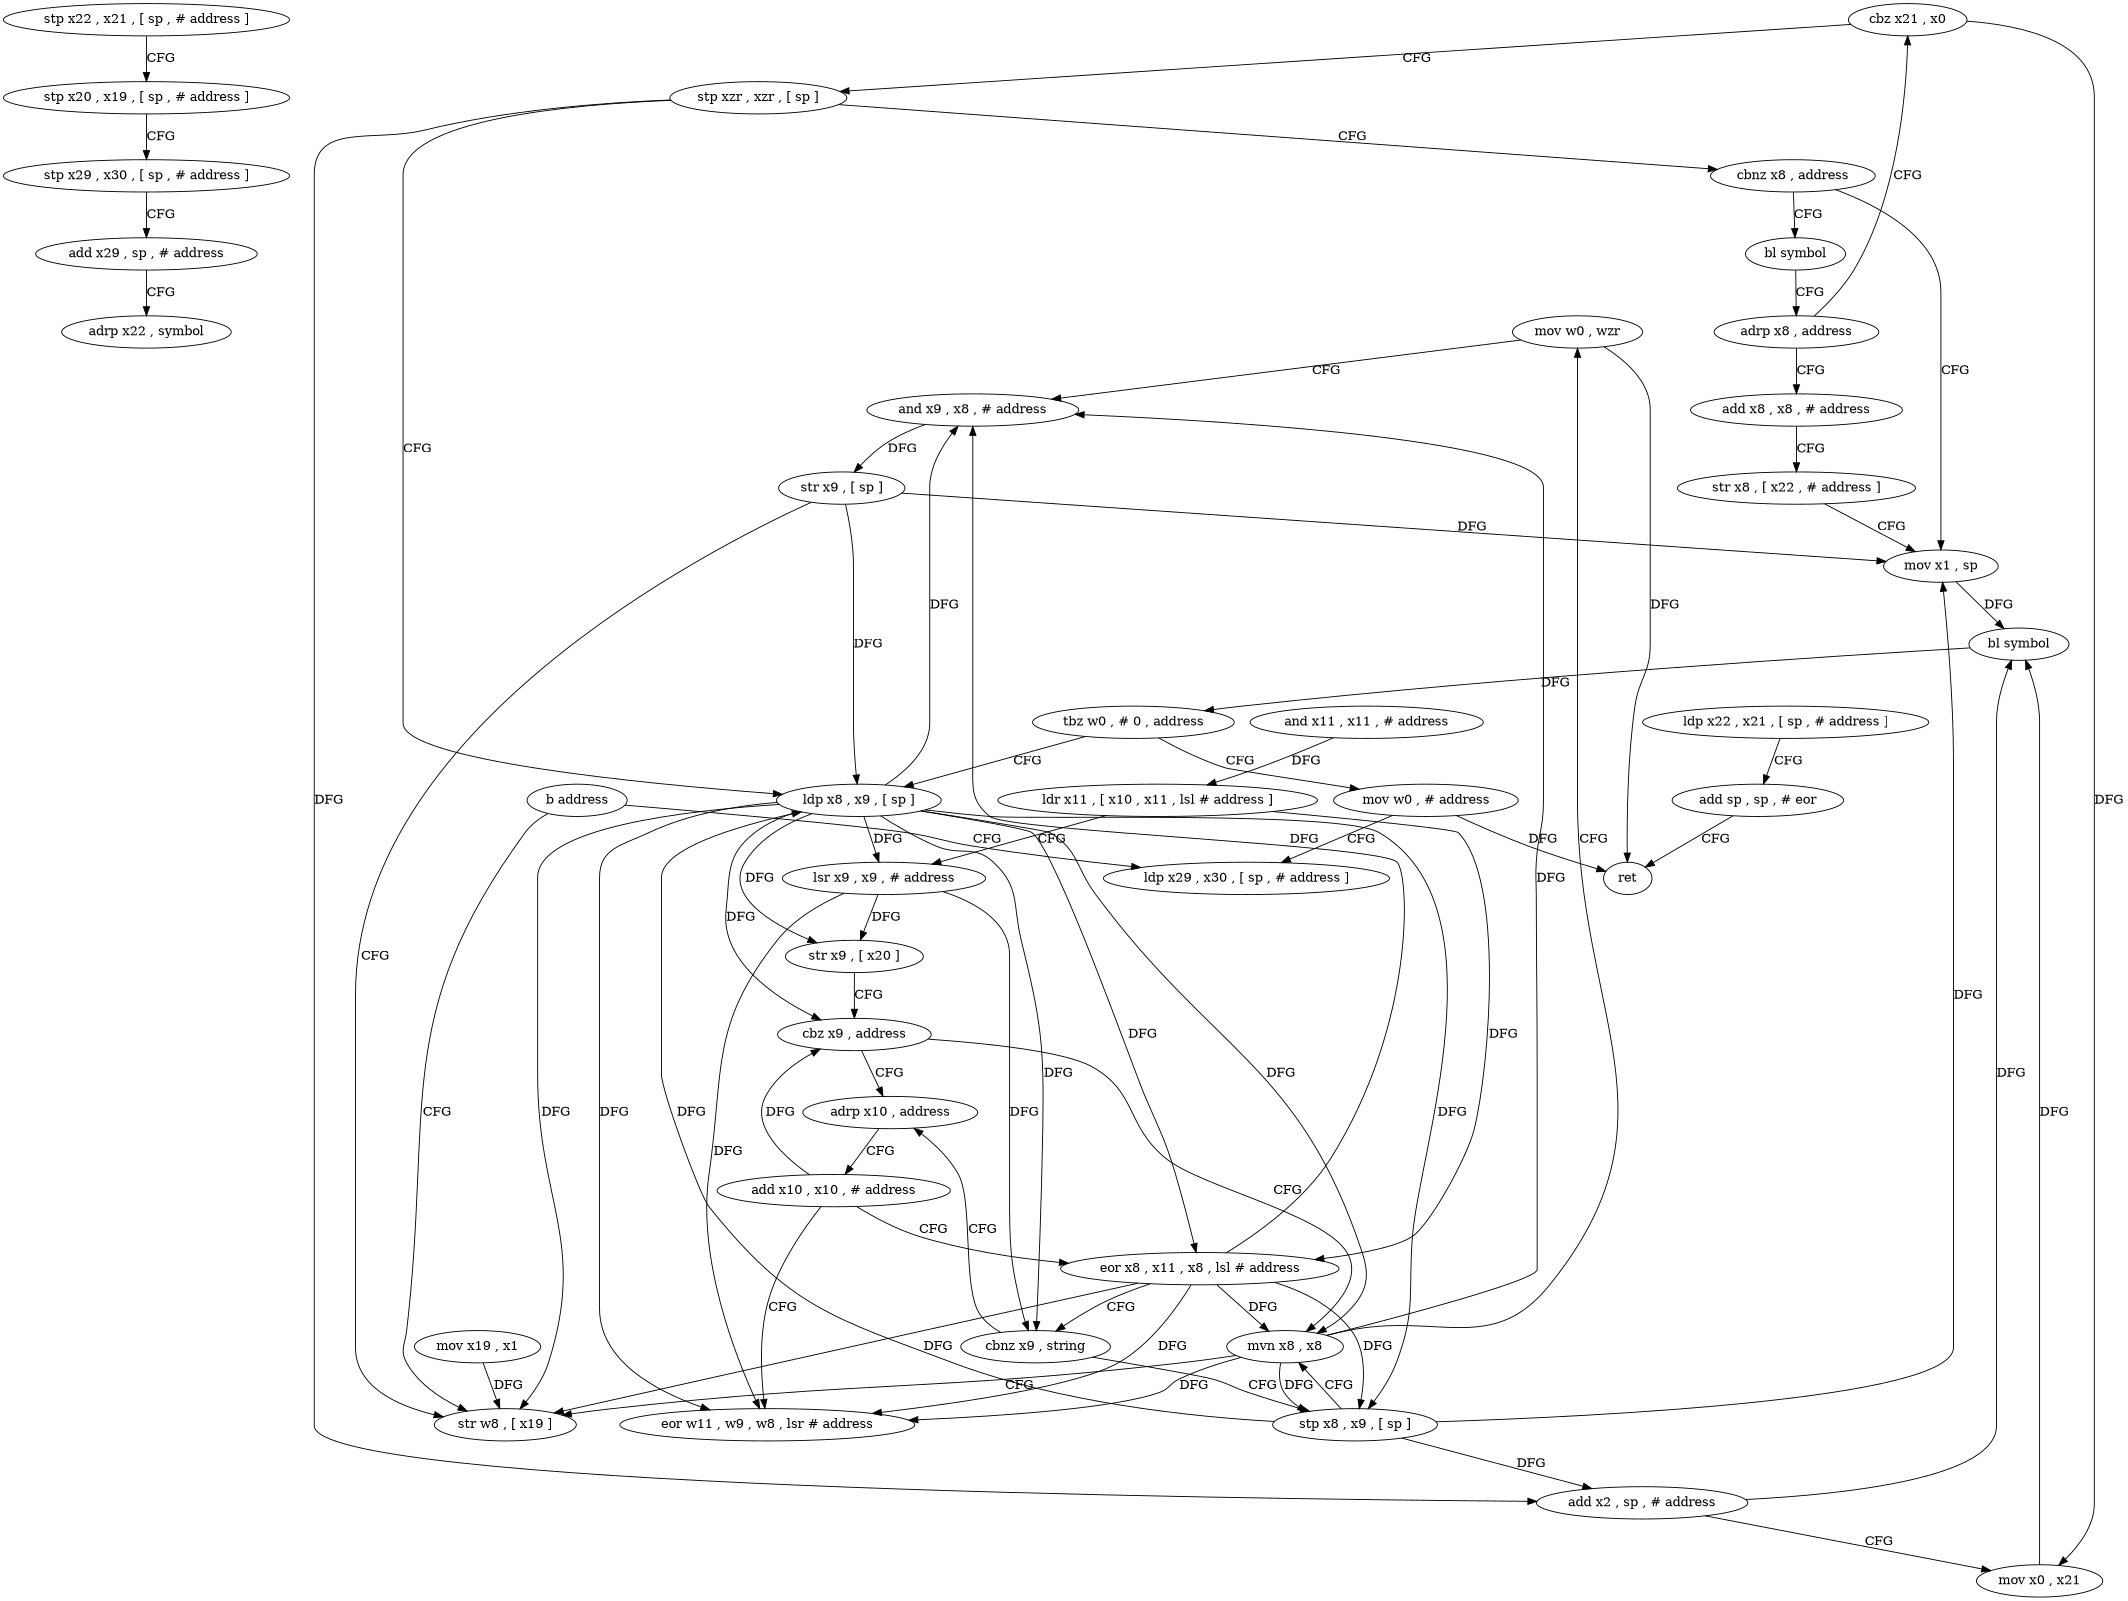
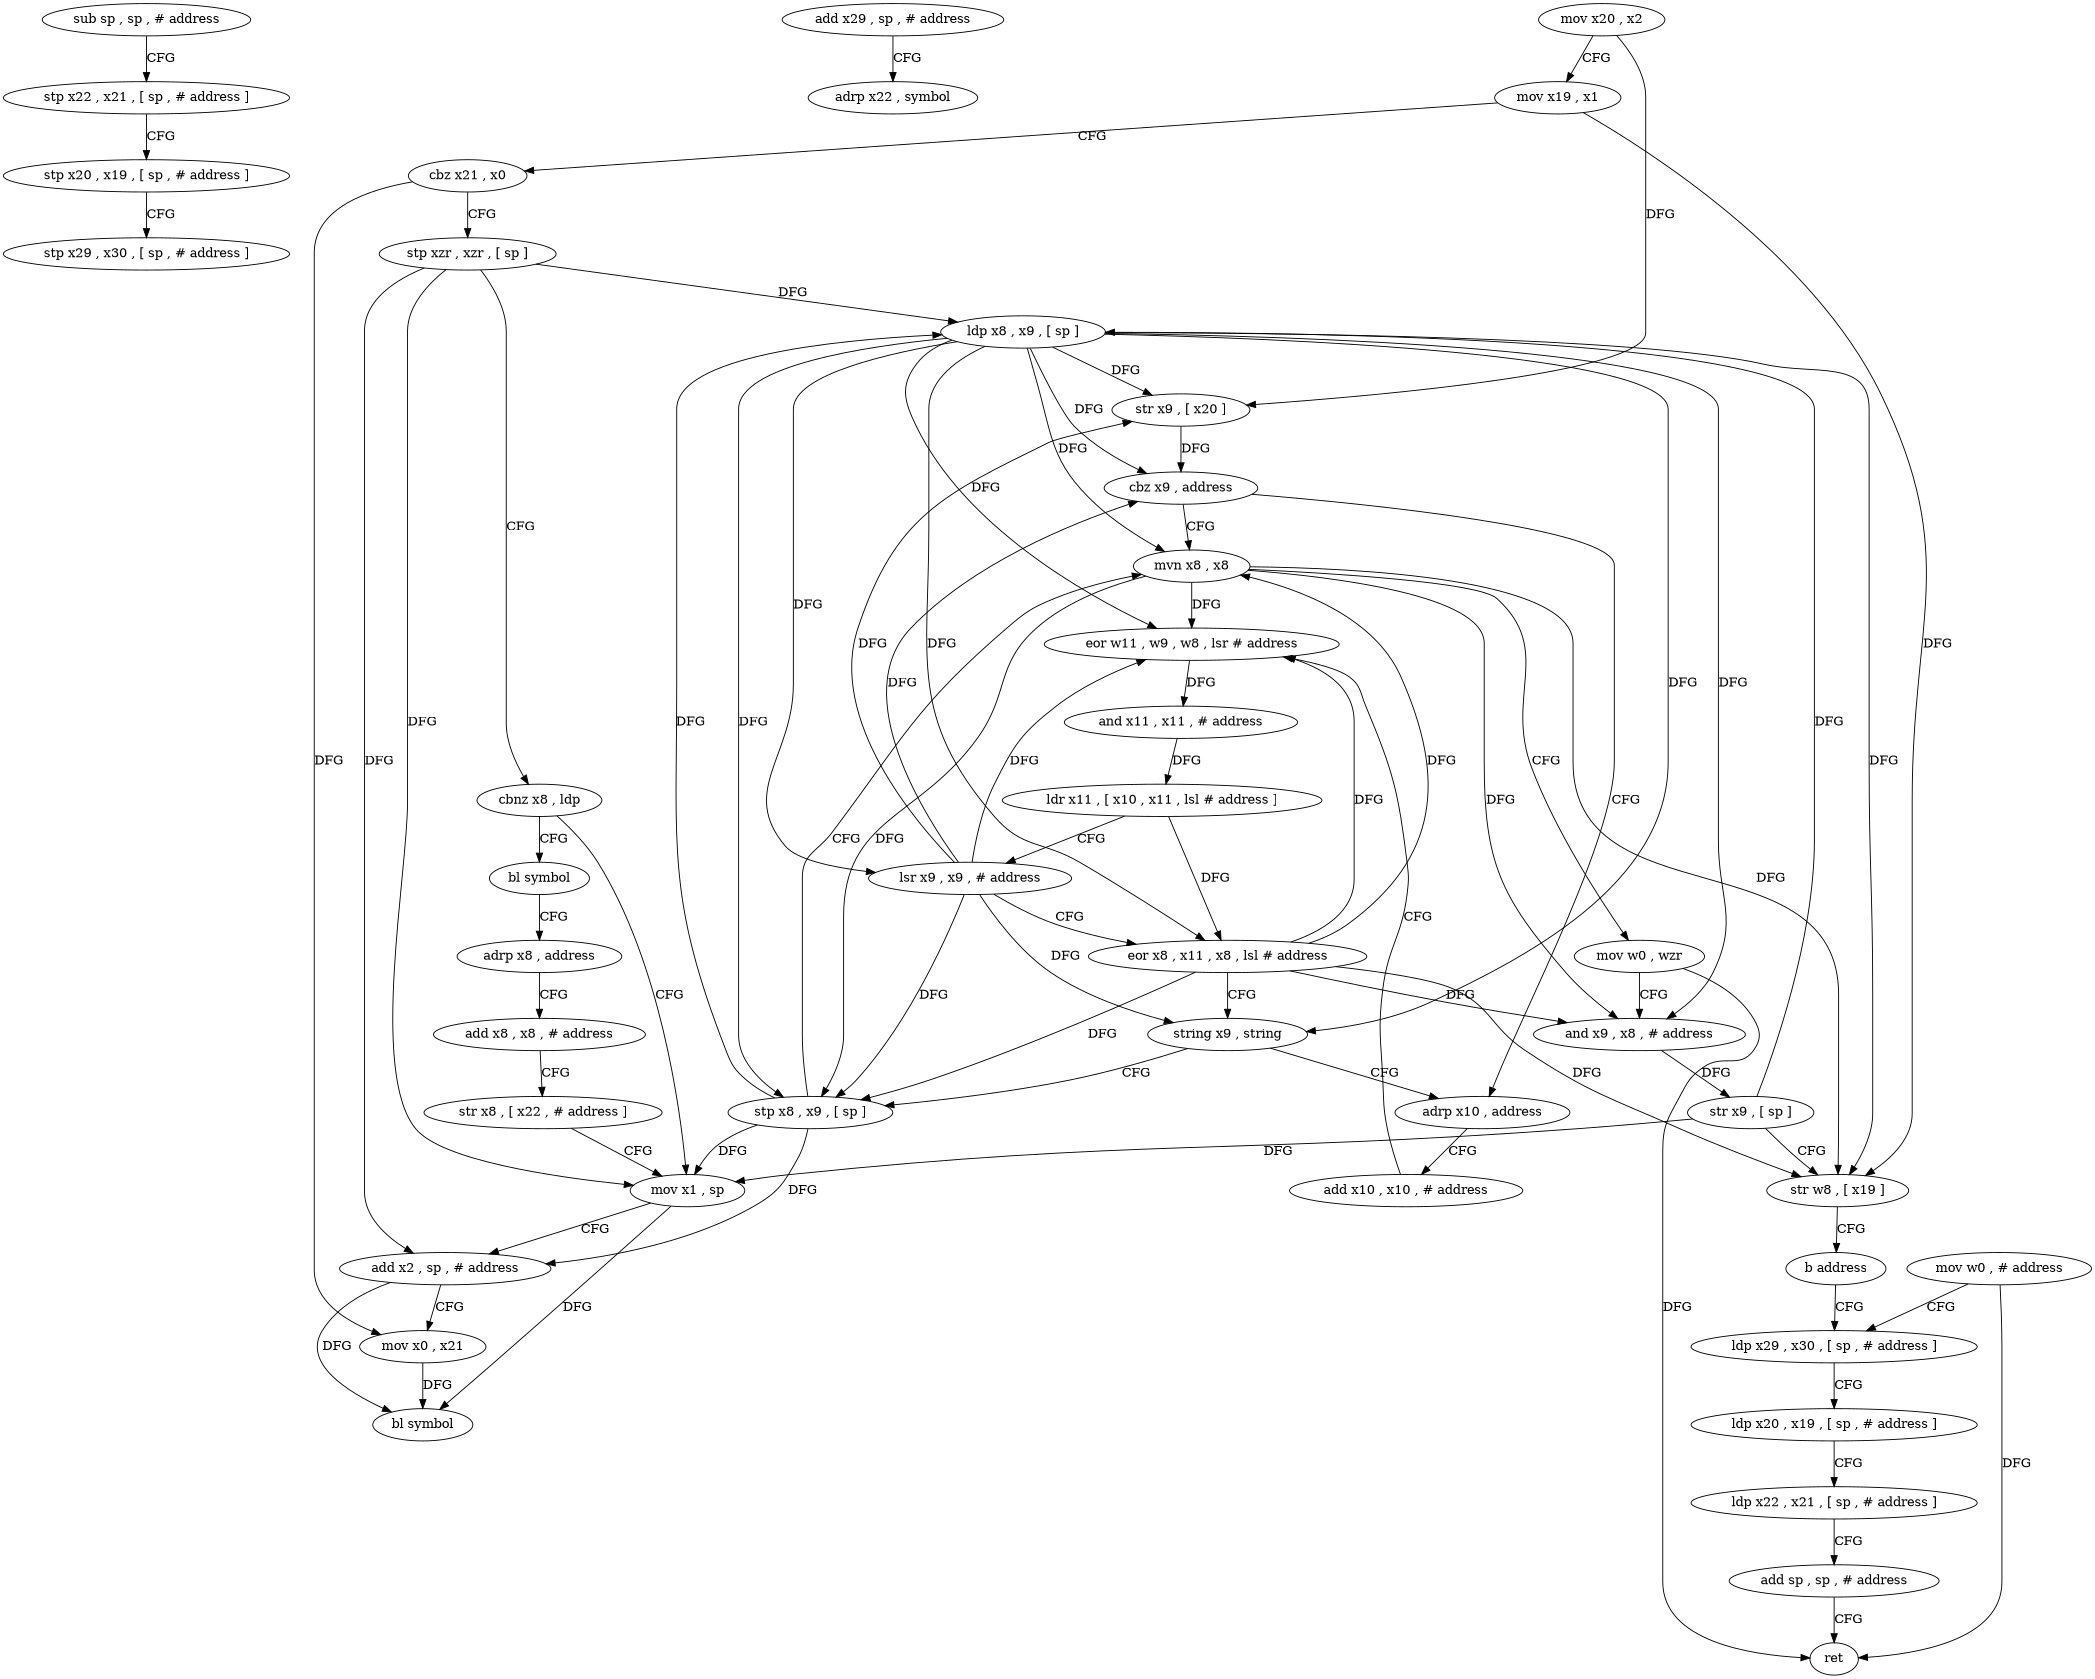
none -> (146, 20)
none -> (1602, 20)
(1793, 176) -> (539, 800)
(1887, 190) -> (1016, 137)
(146, 210) -> none
(417, 449) -> (793, 293)
none -> (1187, 679)
(1133, 722) -> none
(1758, 800) -> (1834, 1581)
none -> (407, 804)
(869, 995) -> (1196, 449)
none -> (914, 1000)
(422, 1107) -> (1837, 1225)
(762, 1113) -> (910, 630)
none -> (574, 1227)
(955, 1246) -> (1058, 925)
(1036, 1347) -> (1228, 1034)
(1019, 1386) -> (1771, 878)
none -> (1834, 1425)
